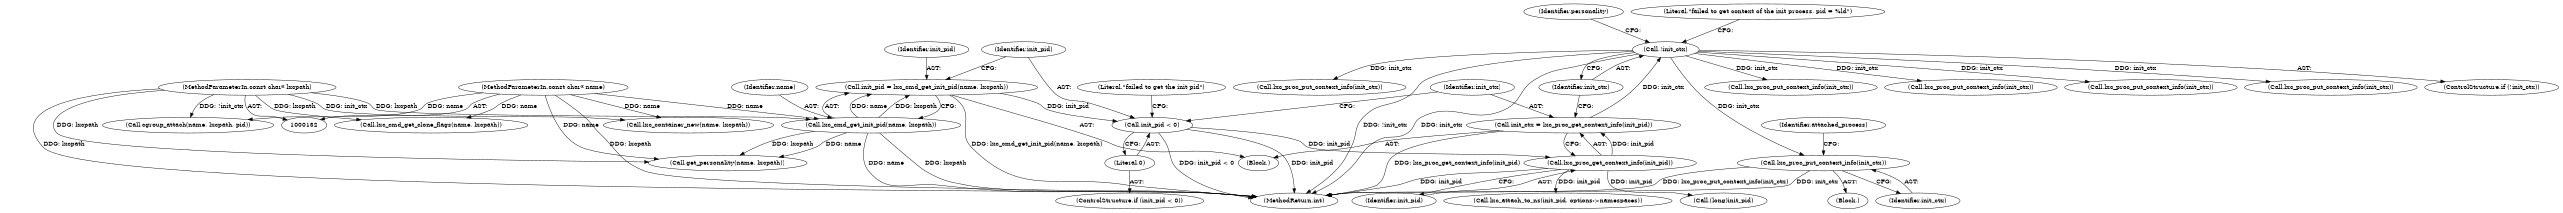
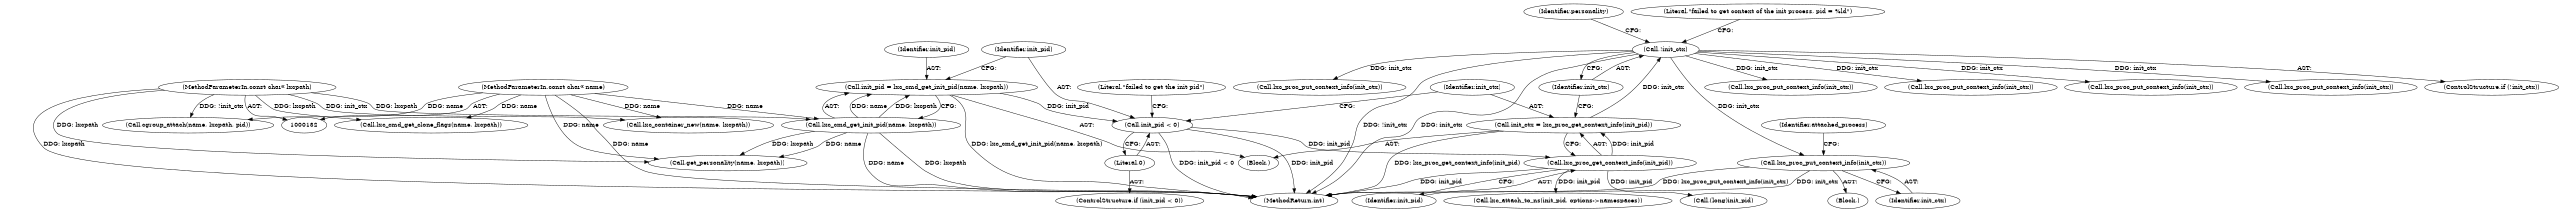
(770, 87) -> none
(631, 144) -> (631, 144)
